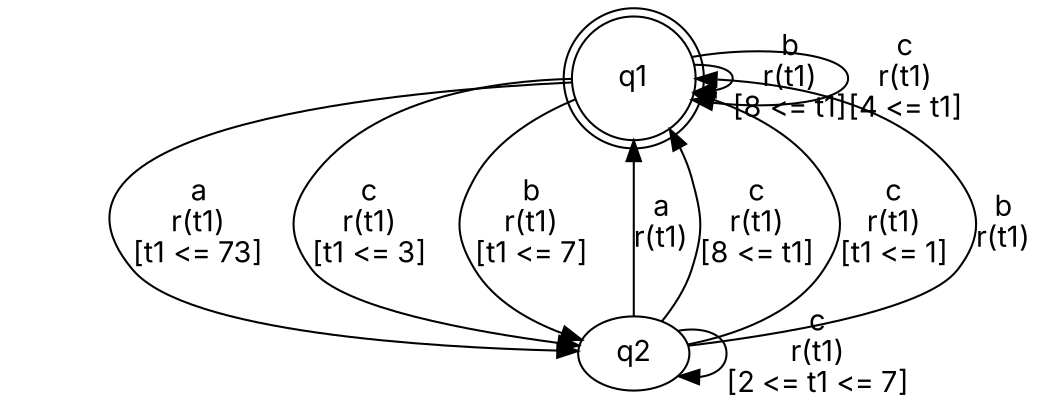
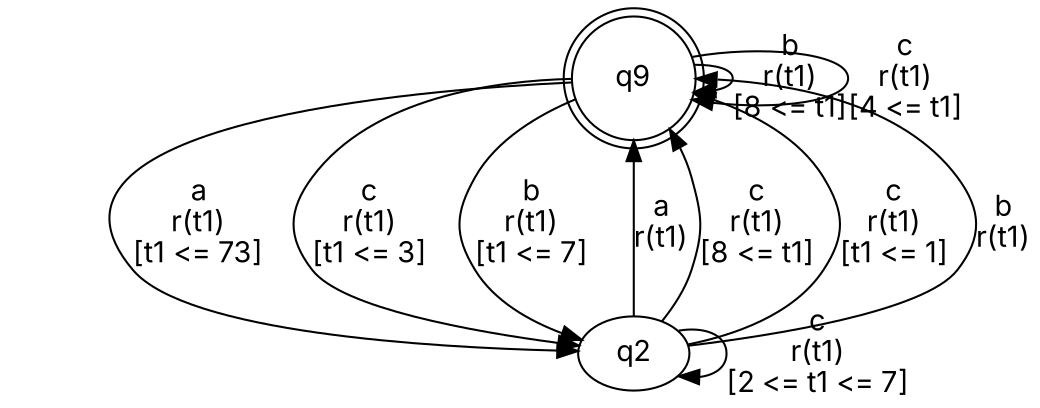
(634, 78) -> (634, 78)
